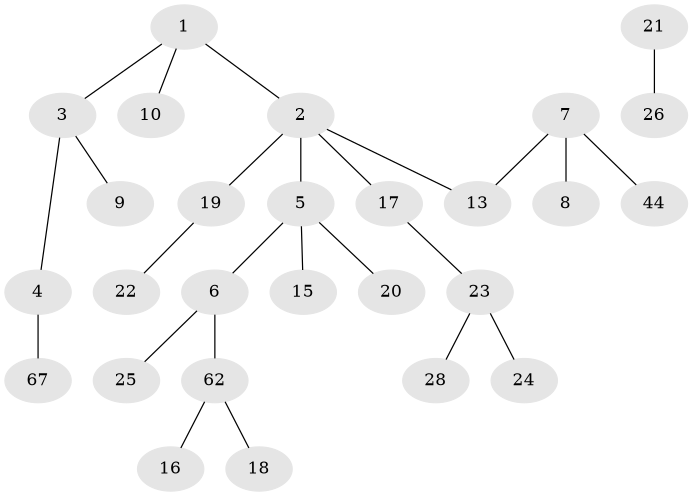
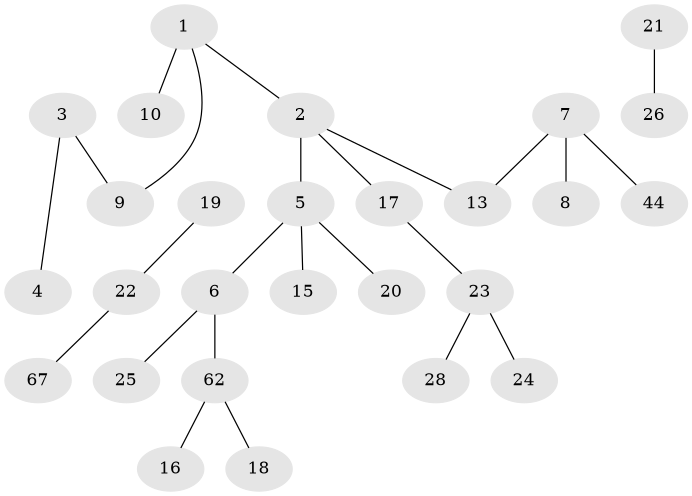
(123, 71) -> (198, 129)
(256, 160) -> none
(38, 337) -> (82, 336)
